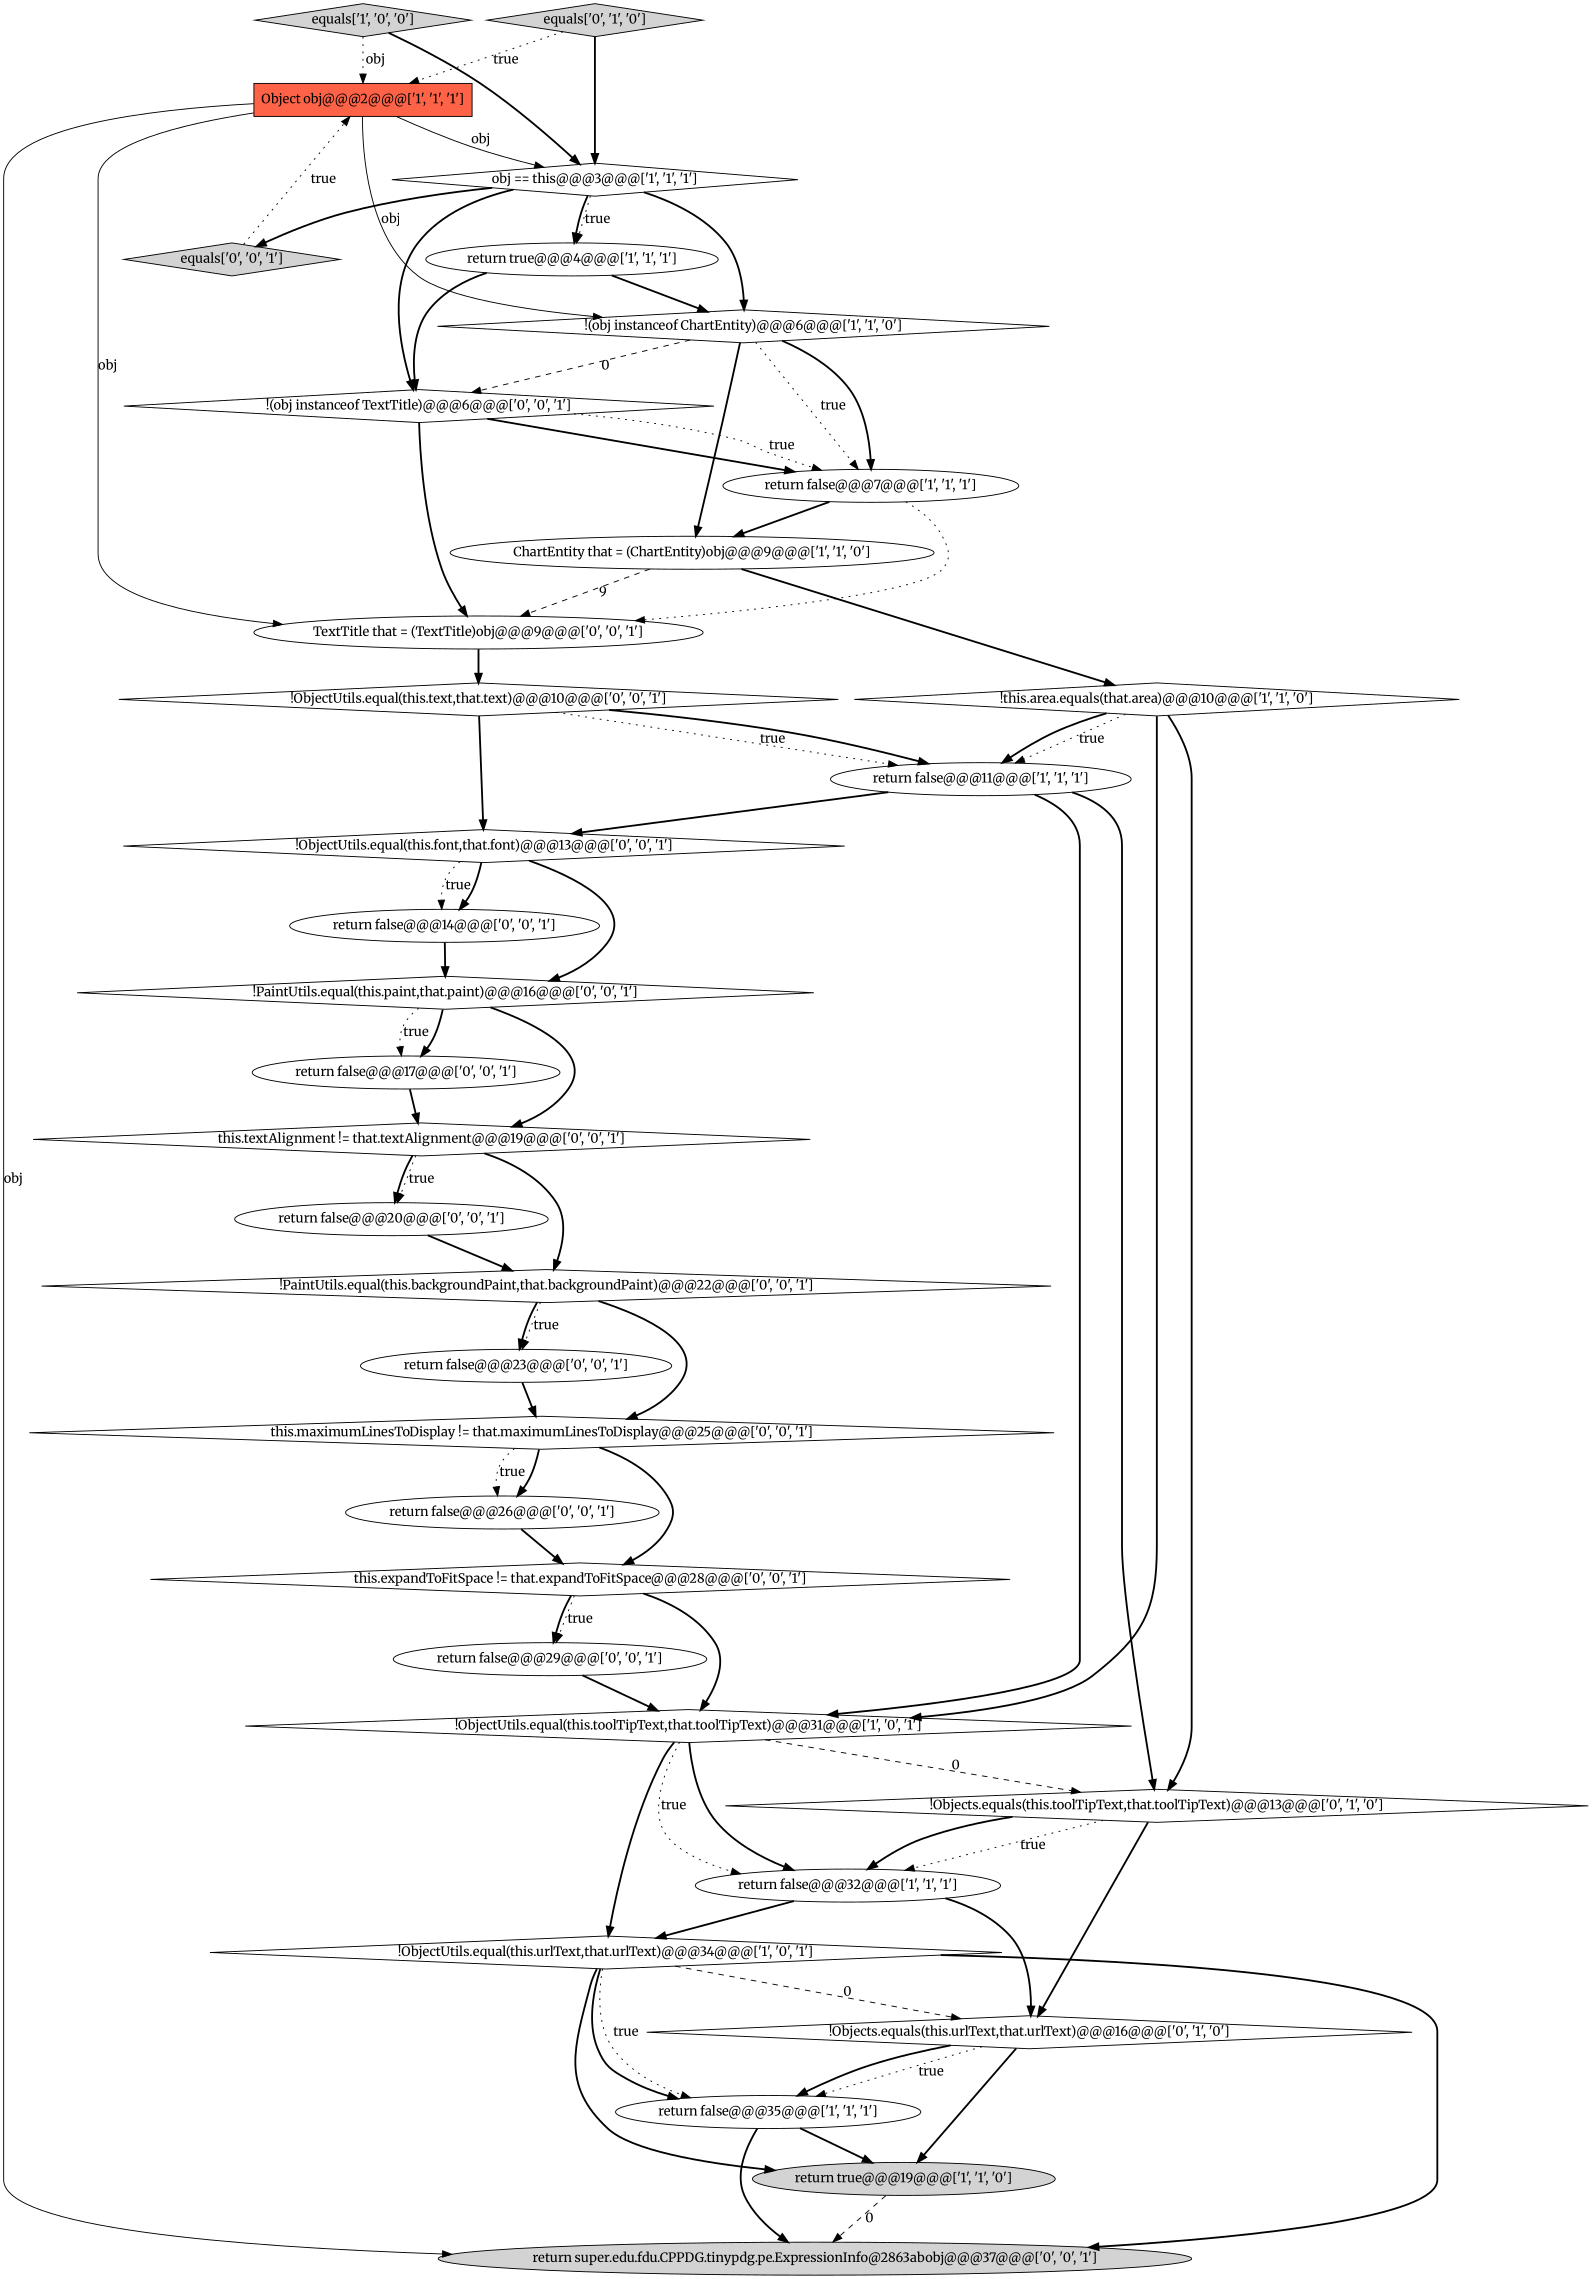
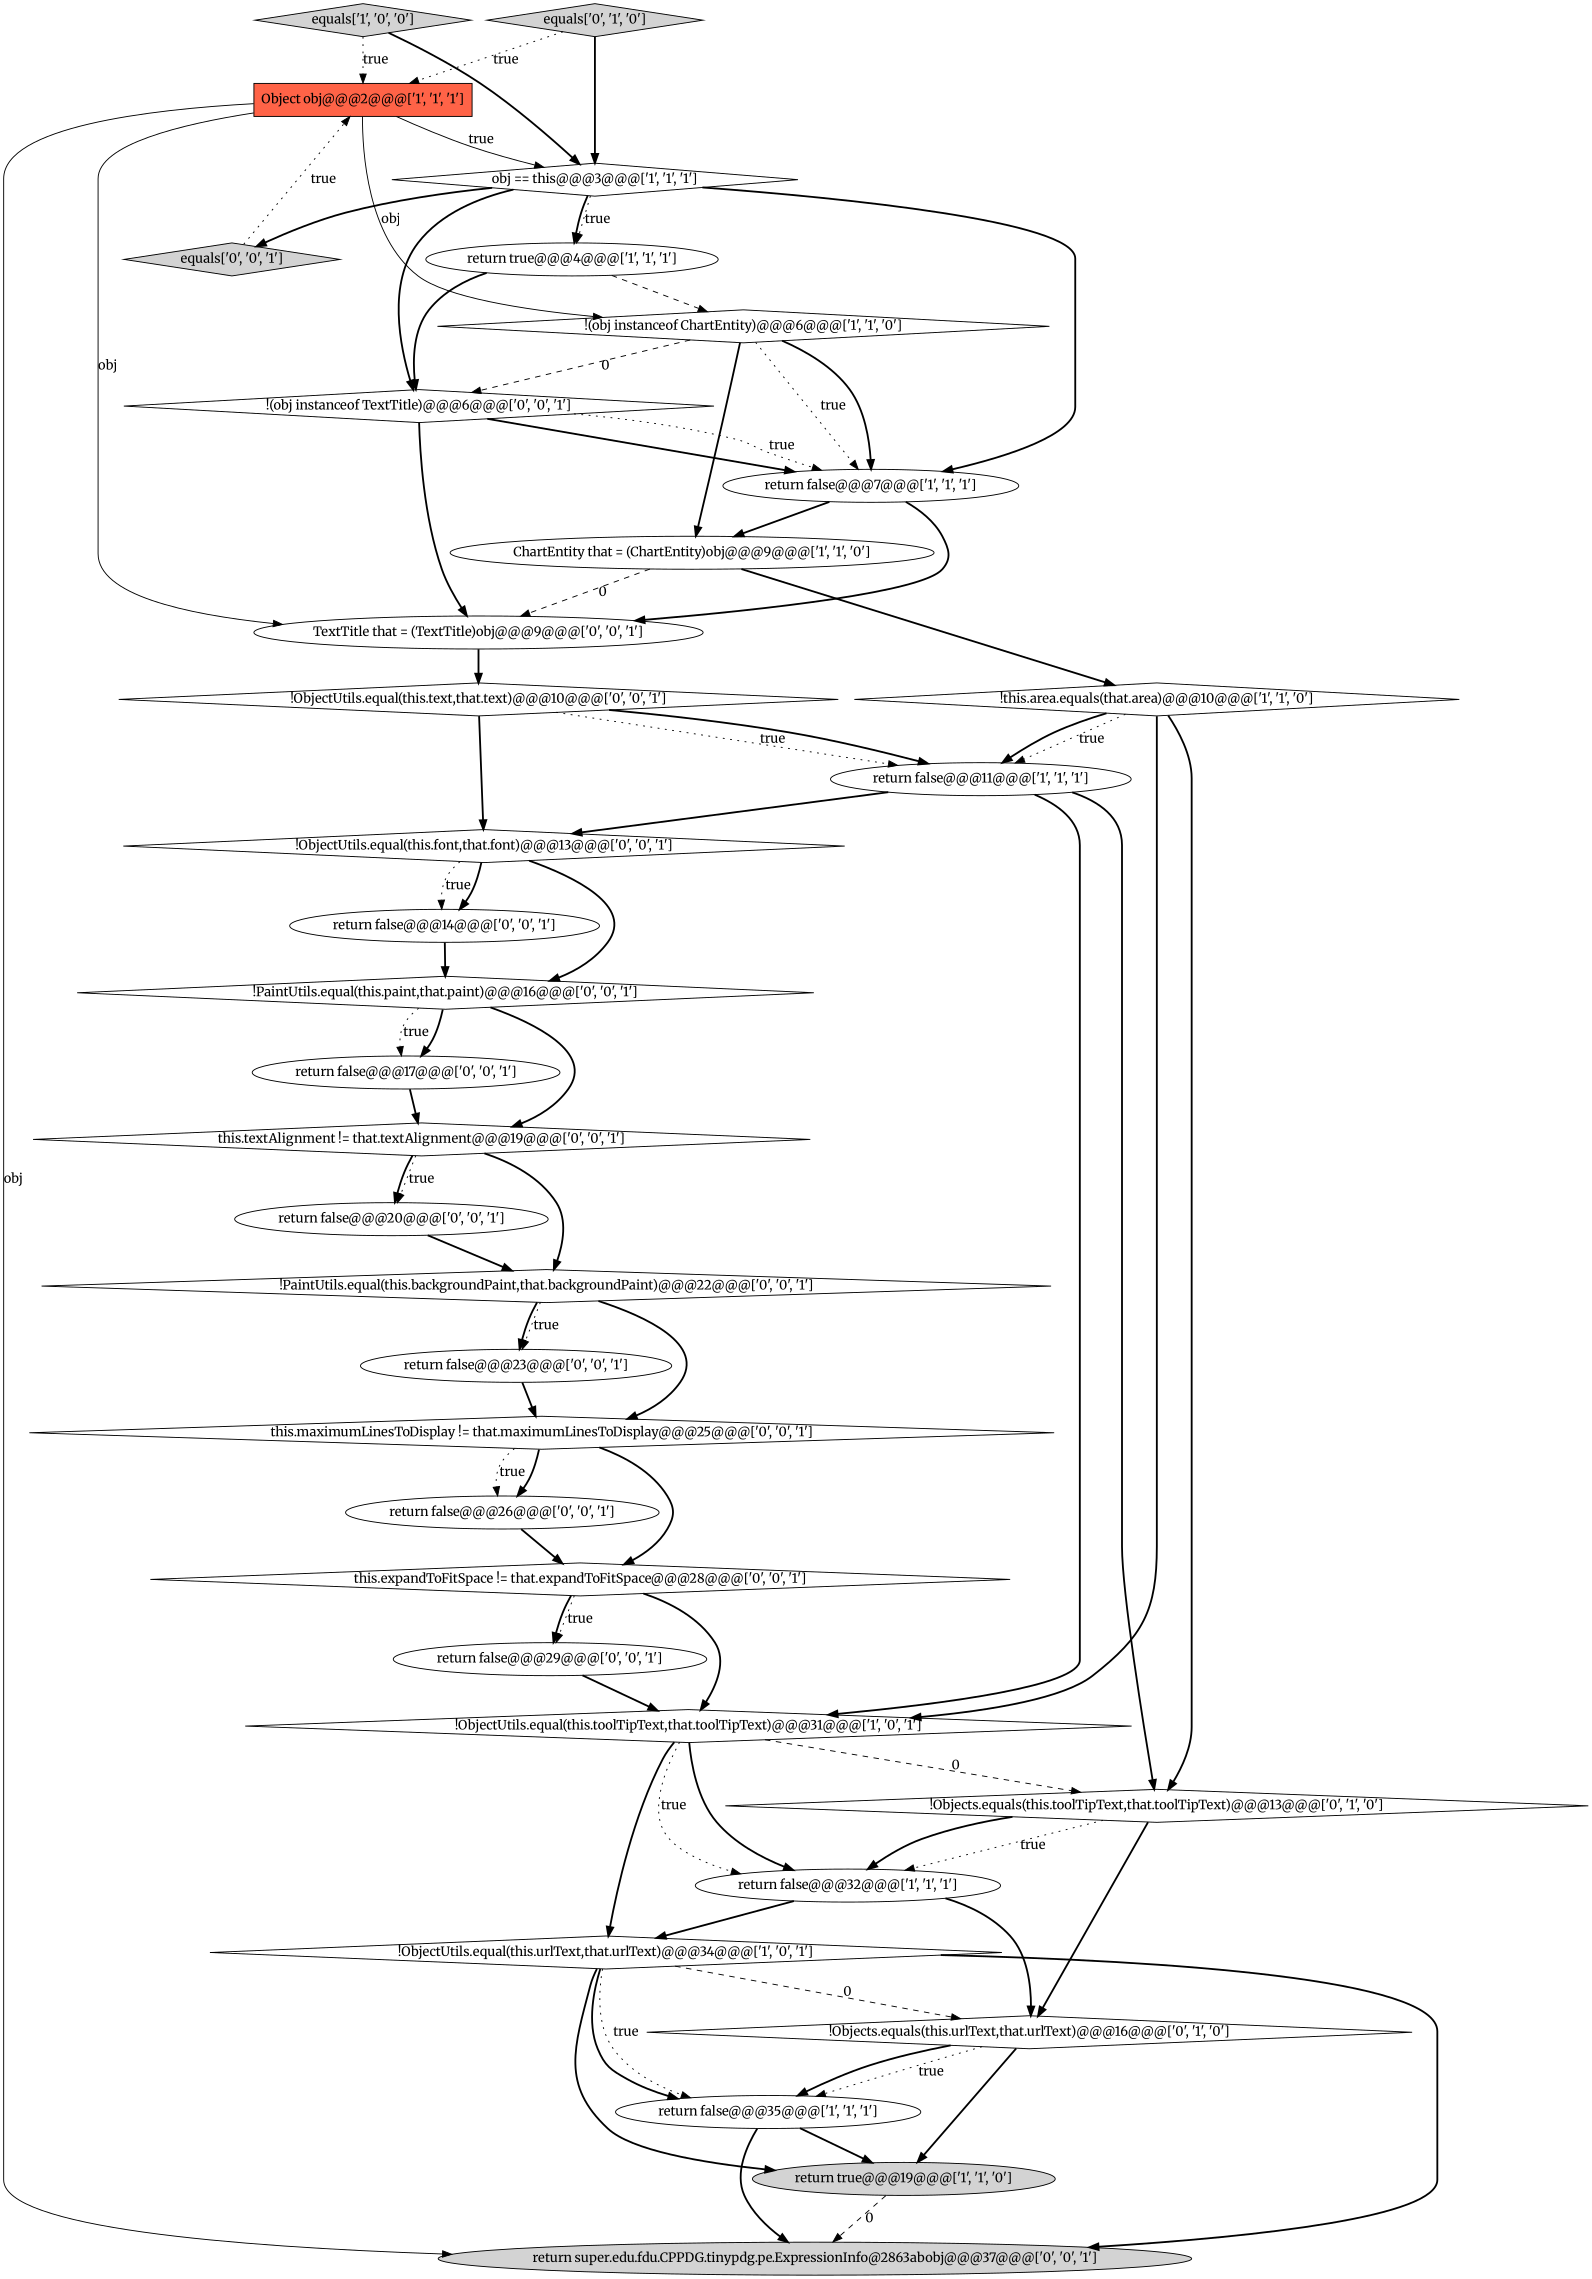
(376, 60) -> (376, 60)
(481, 140) -> (481, 140)
(713, 230) -> (1038, 233)
(655, 292) -> (655, 292)
(603, 593) -> (603, 593)
(848, 597) -> (848, 597)
